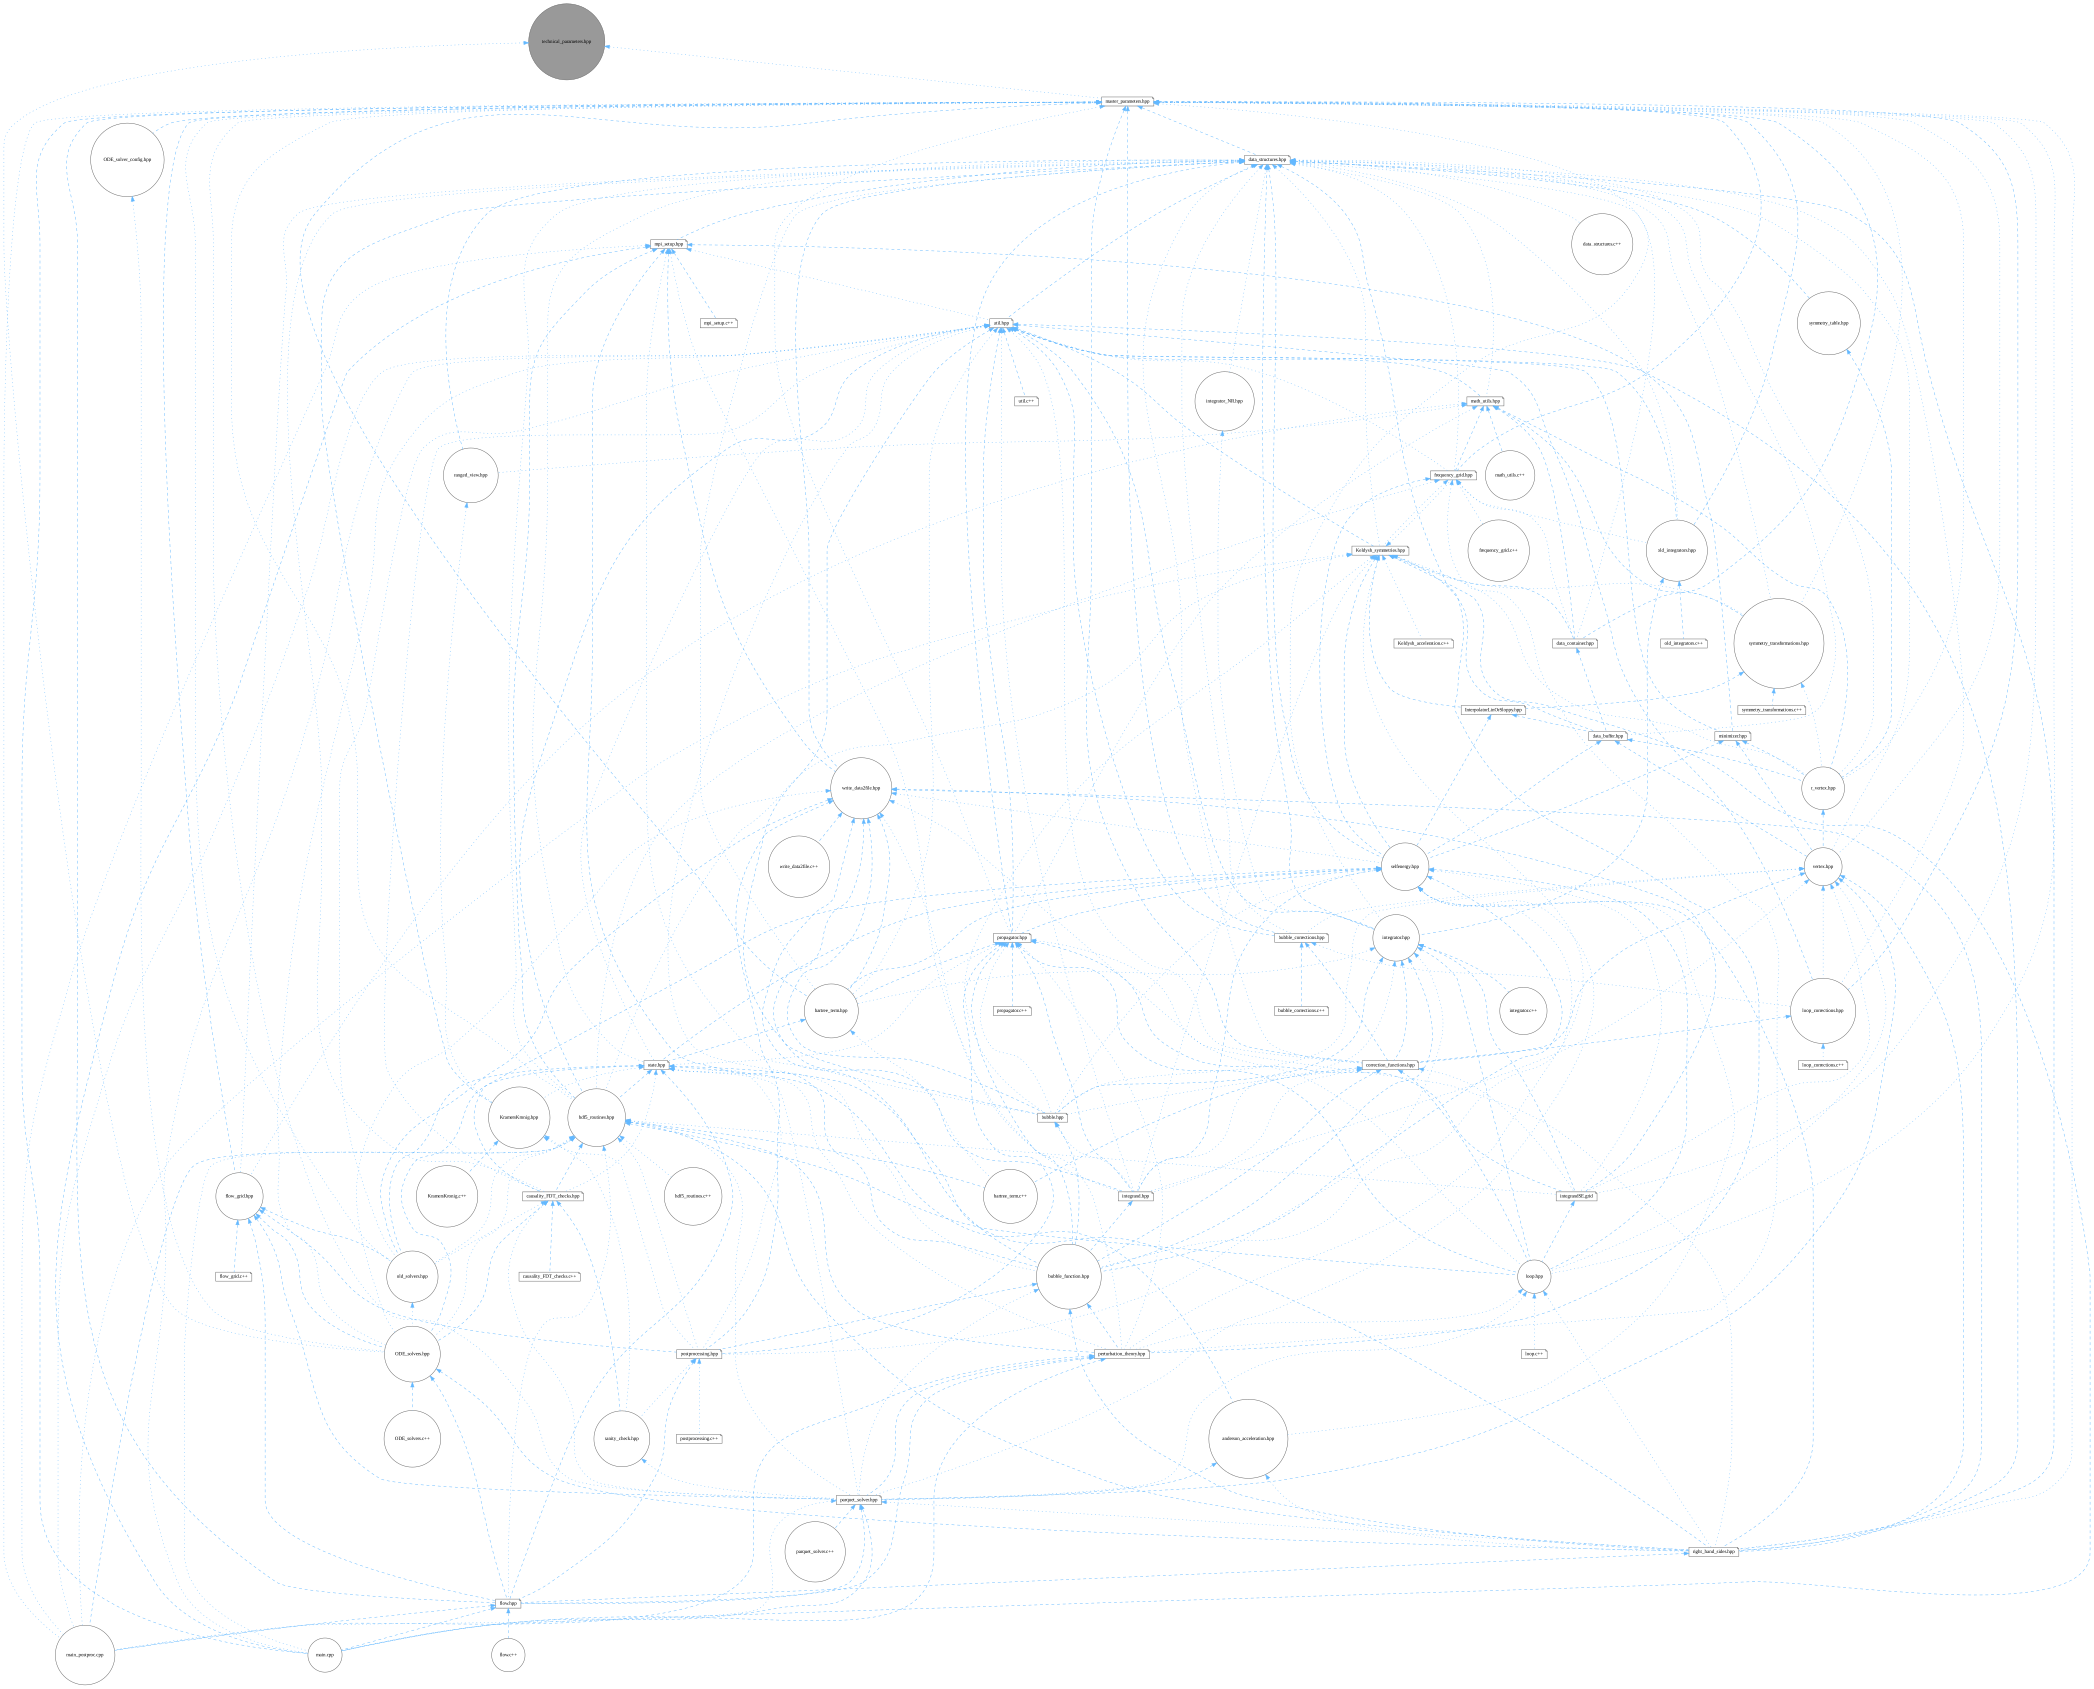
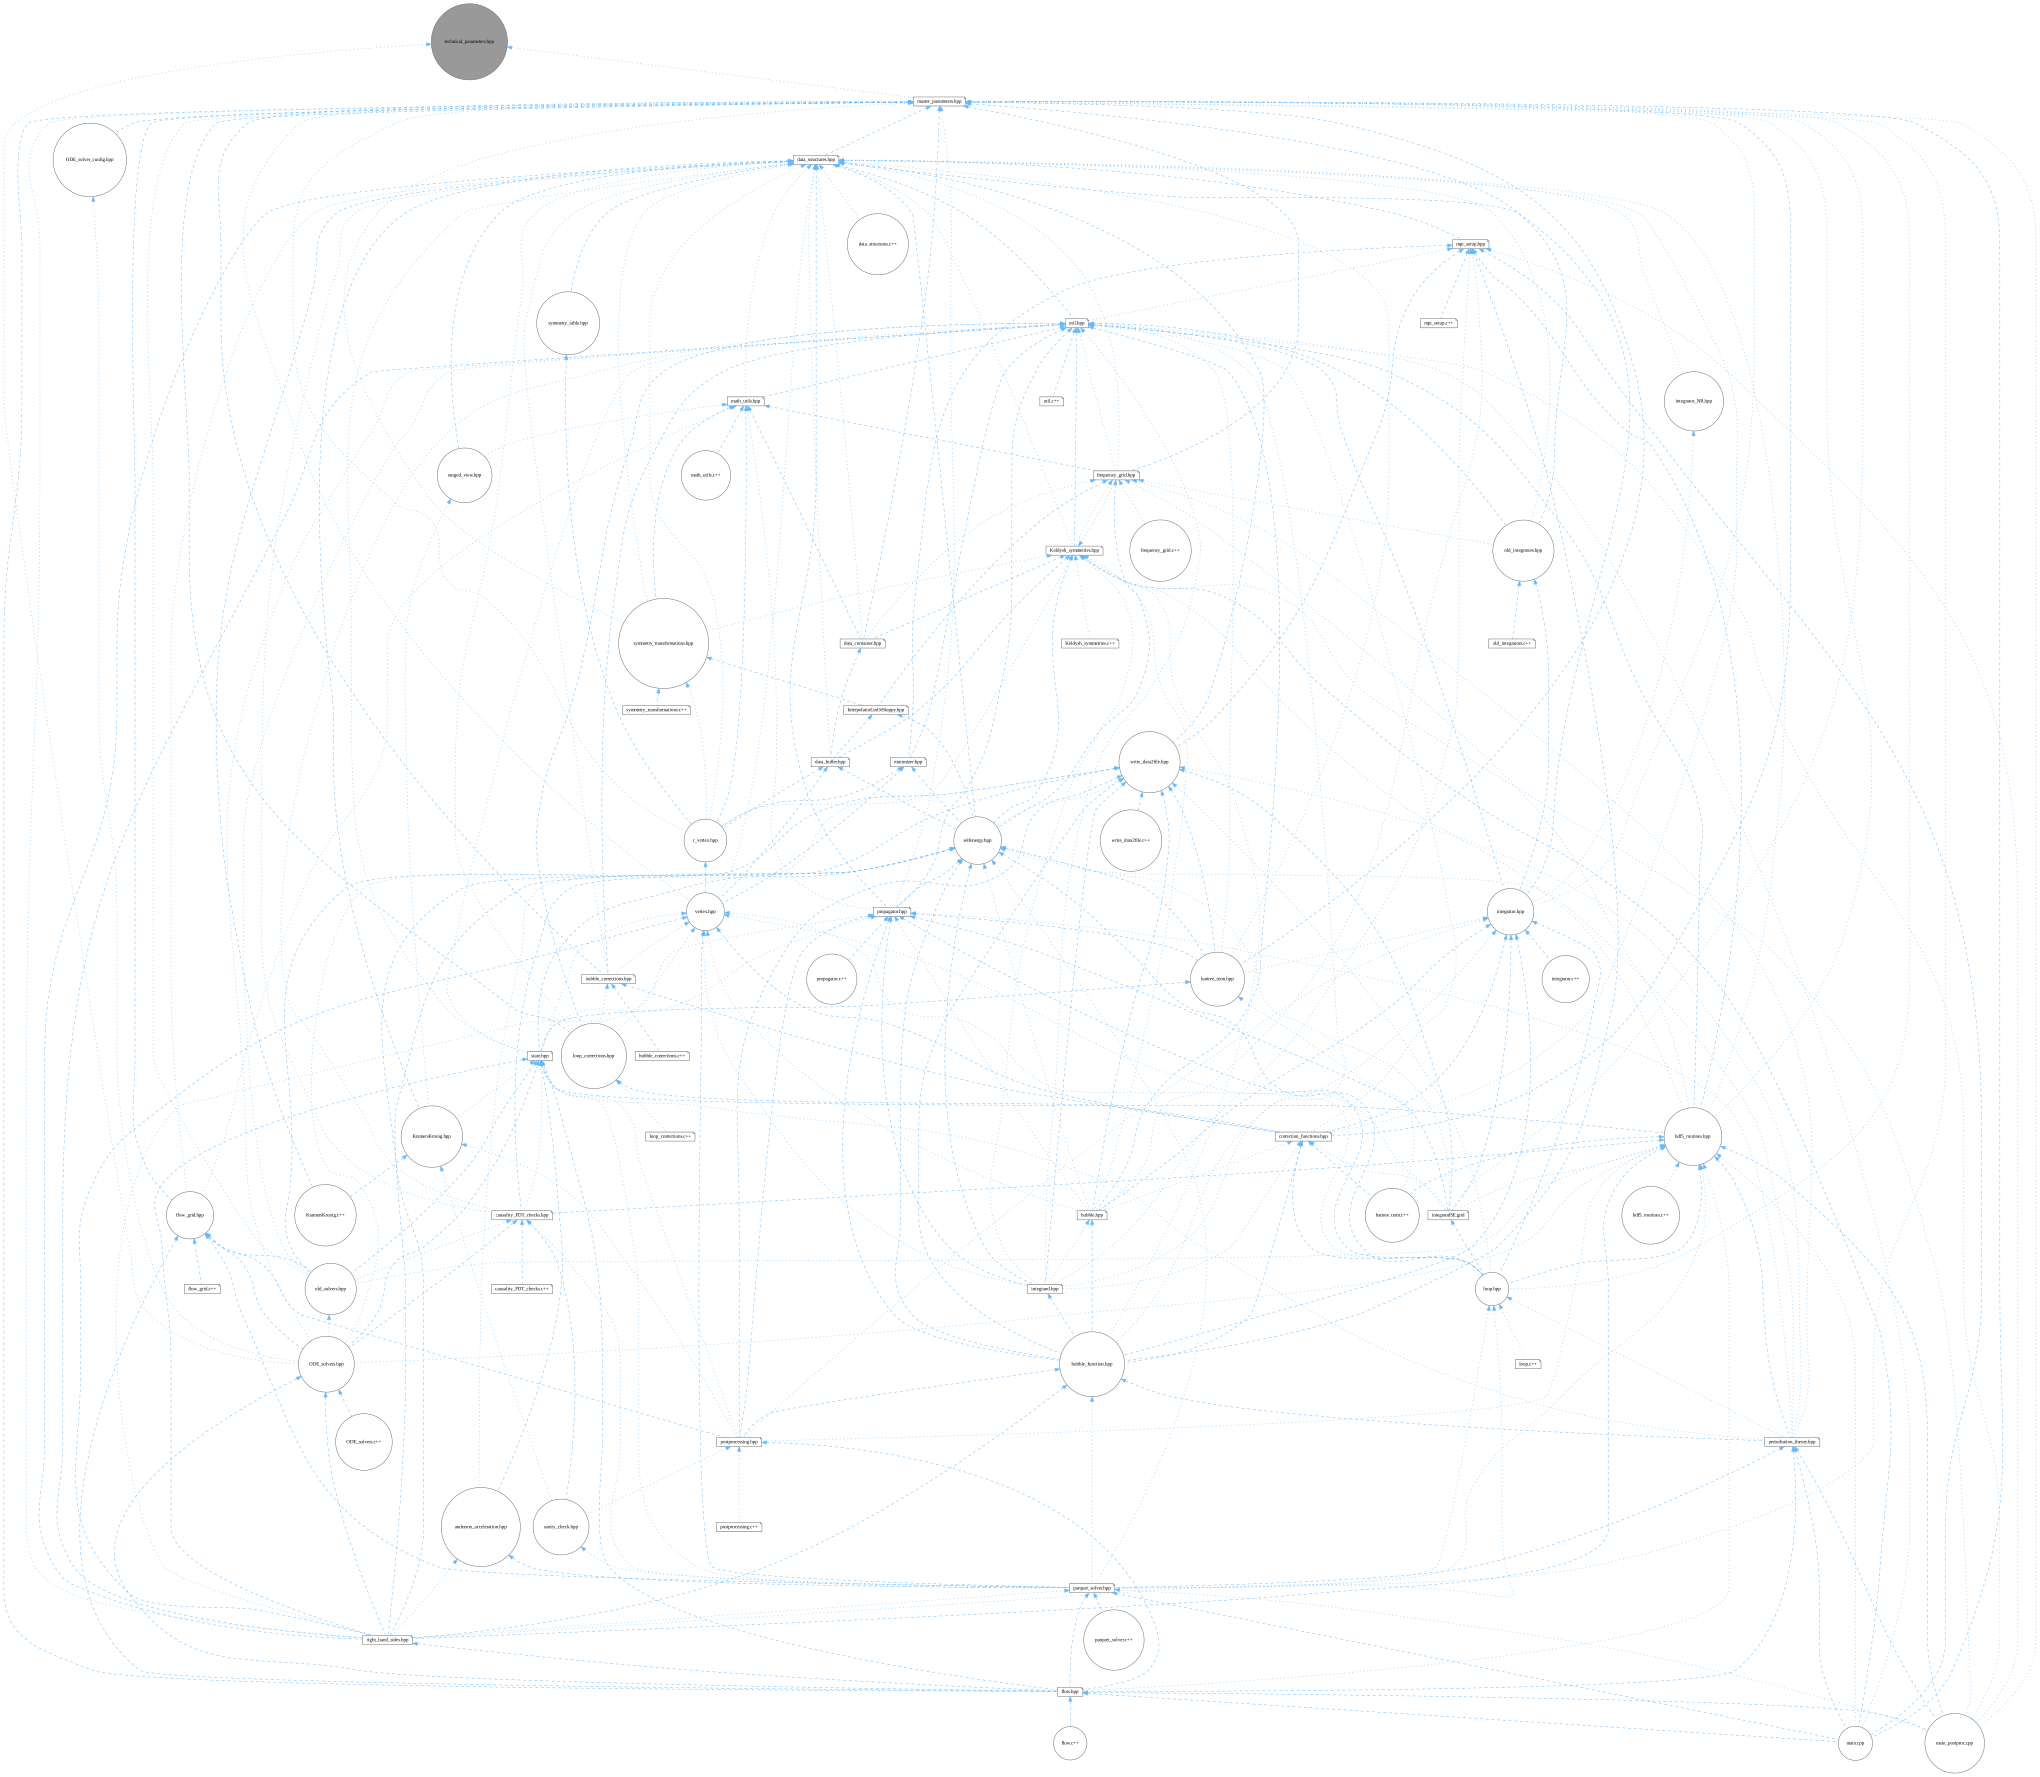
(1424, 643) -> (1090, 644)
(1376, 663) -> (978, 580)
(1666, 886) -> (257, 474)
none -> (580, 950)
(1012, 1011) -> (832, 979)
